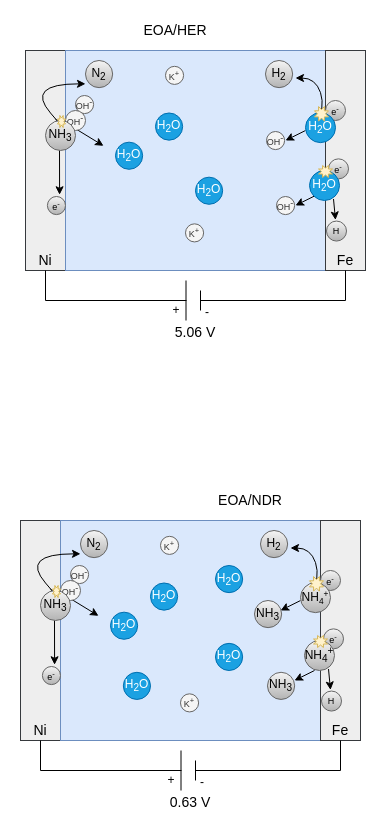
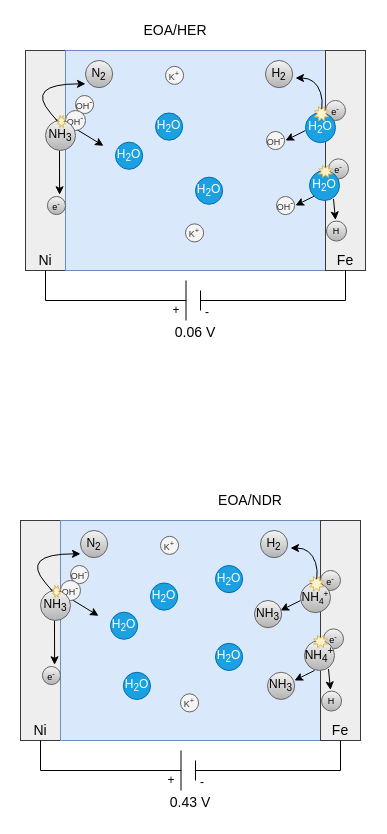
(196, 333) -> (196, 333)
(191, 803) -> (191, 803)
